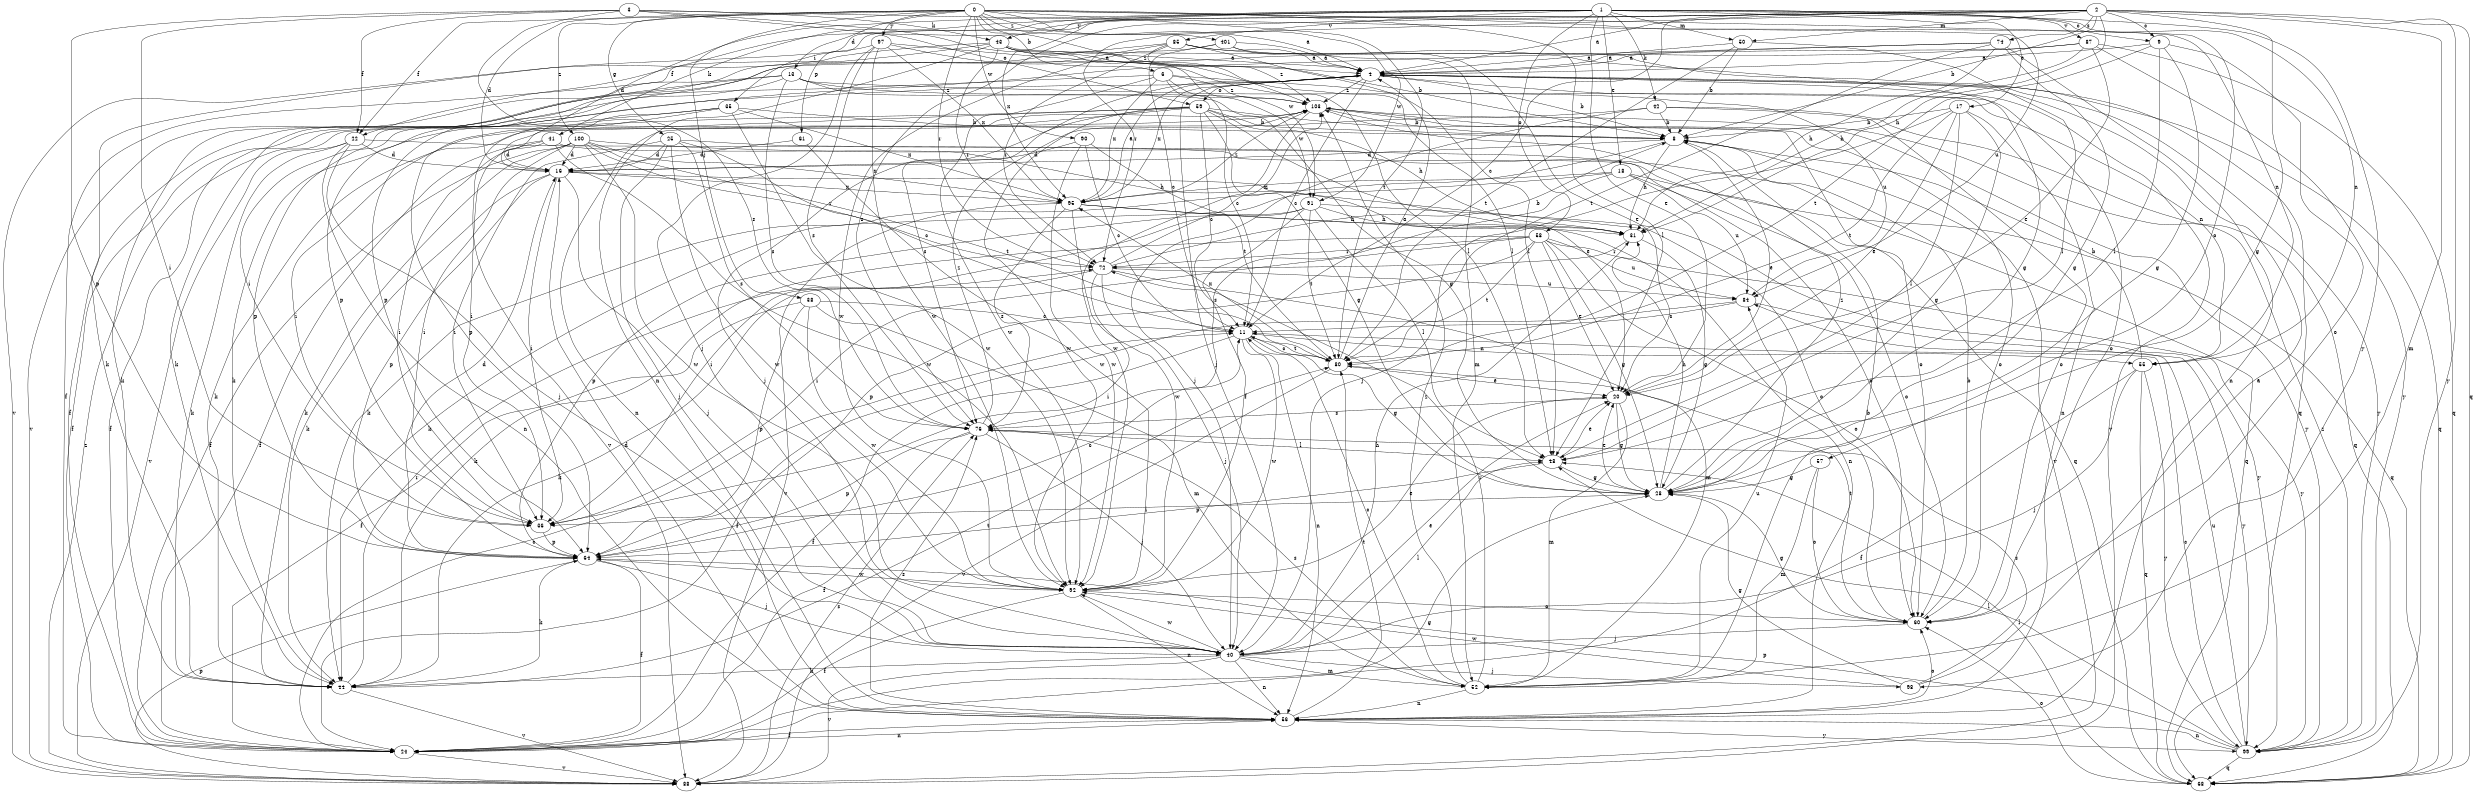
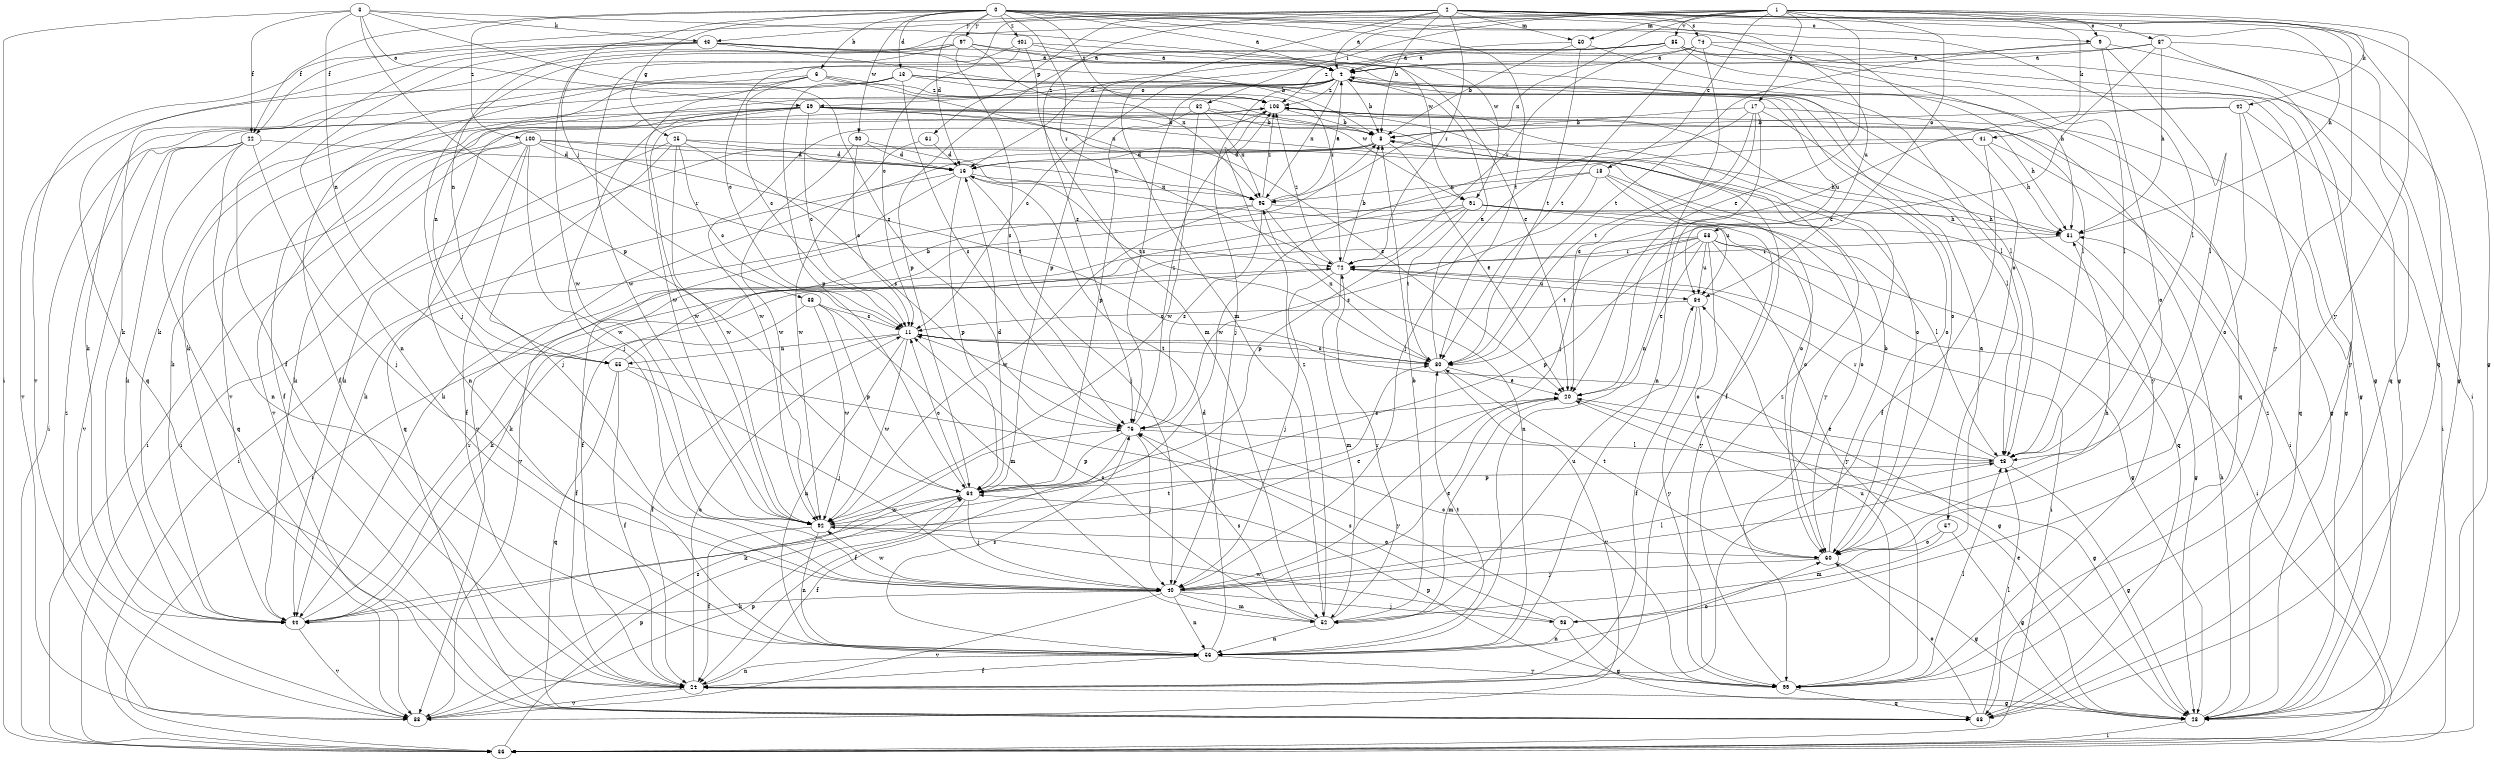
(729, 107) -> (1199, 107)
none -> (1697, 292)
(1243, 410) -> (960, 283)
(1770, 722) -> (1394, 651)
